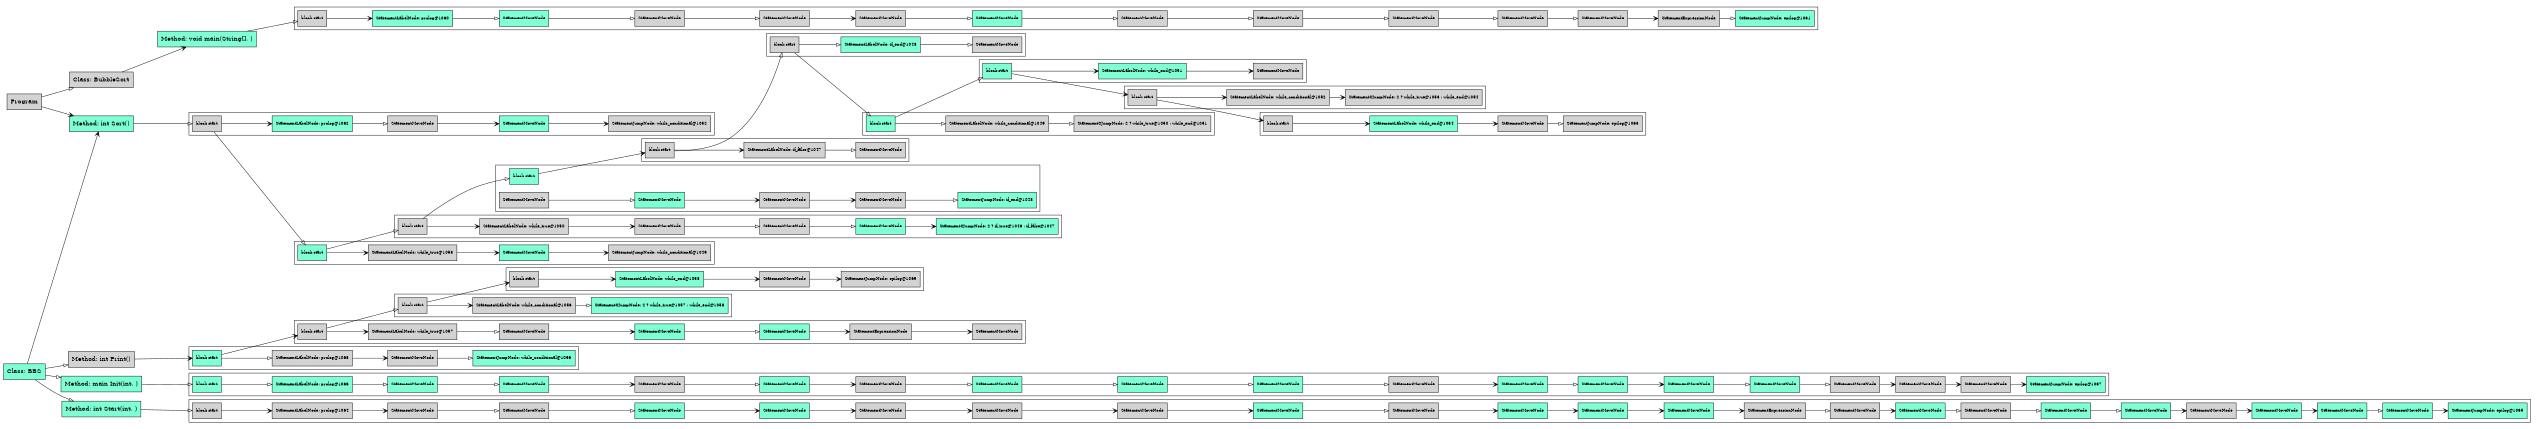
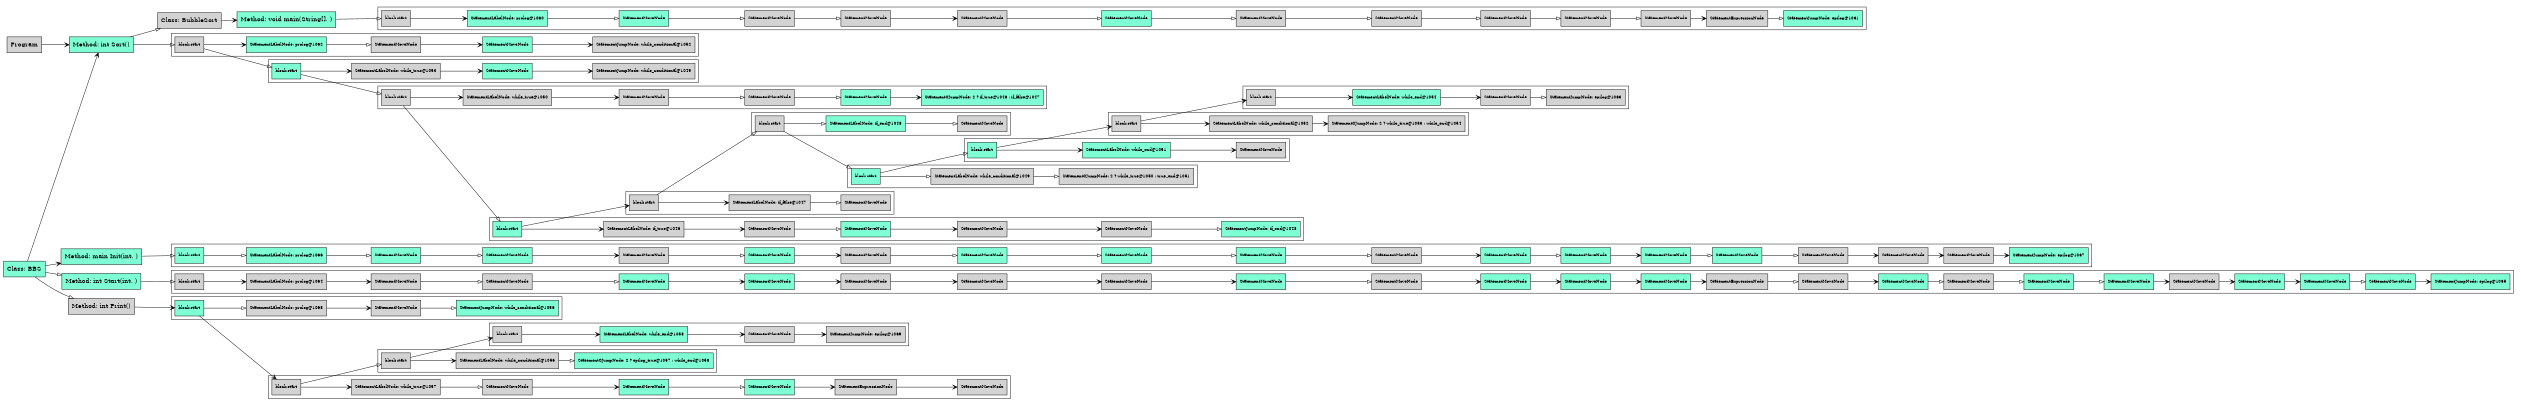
(55, 93) -> (143, 33)
(1142, 124) -> (1126, 176)
none -> (644, 229)
(660, 305) -> (644, 361)
(51, 376) -> (51, 265)
